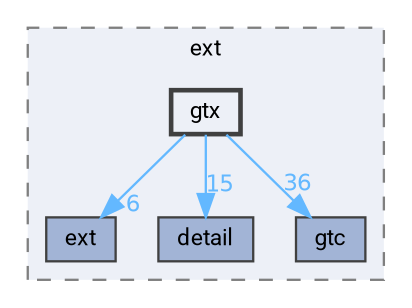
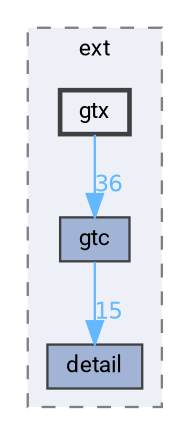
(206, 164) -> (95, 292)
(81, 239) -> none
